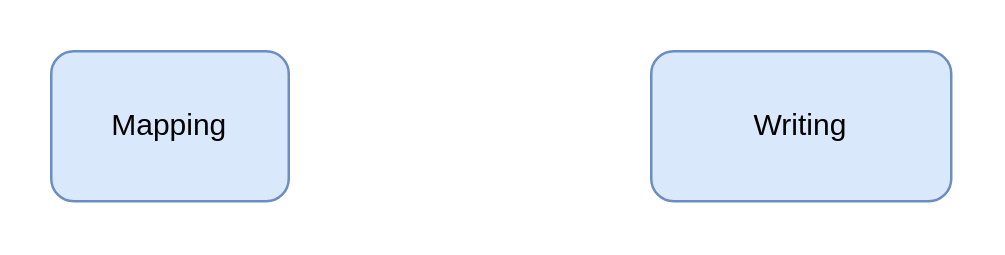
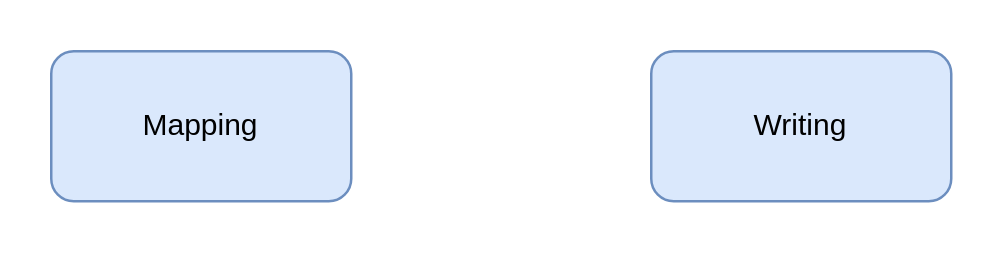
(170, 126) -> (201, 126)
